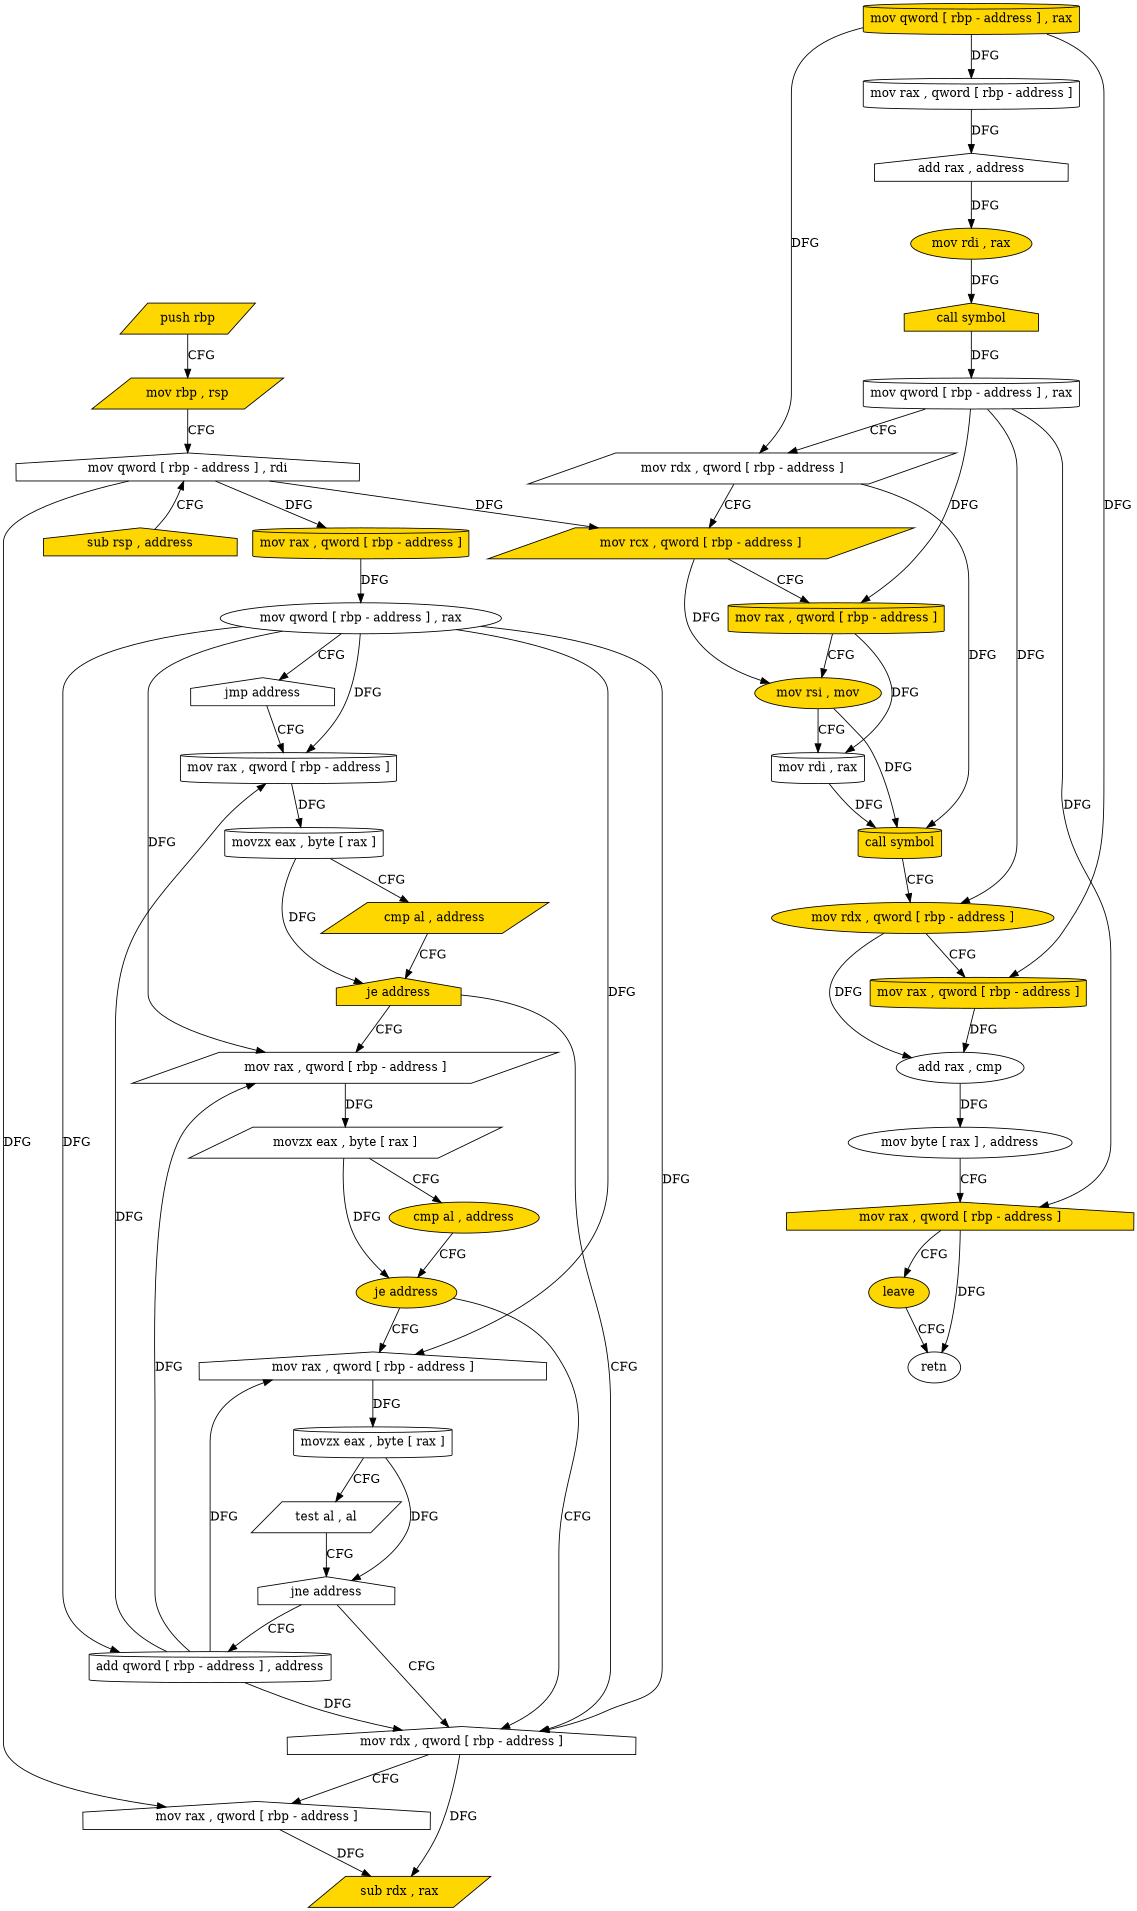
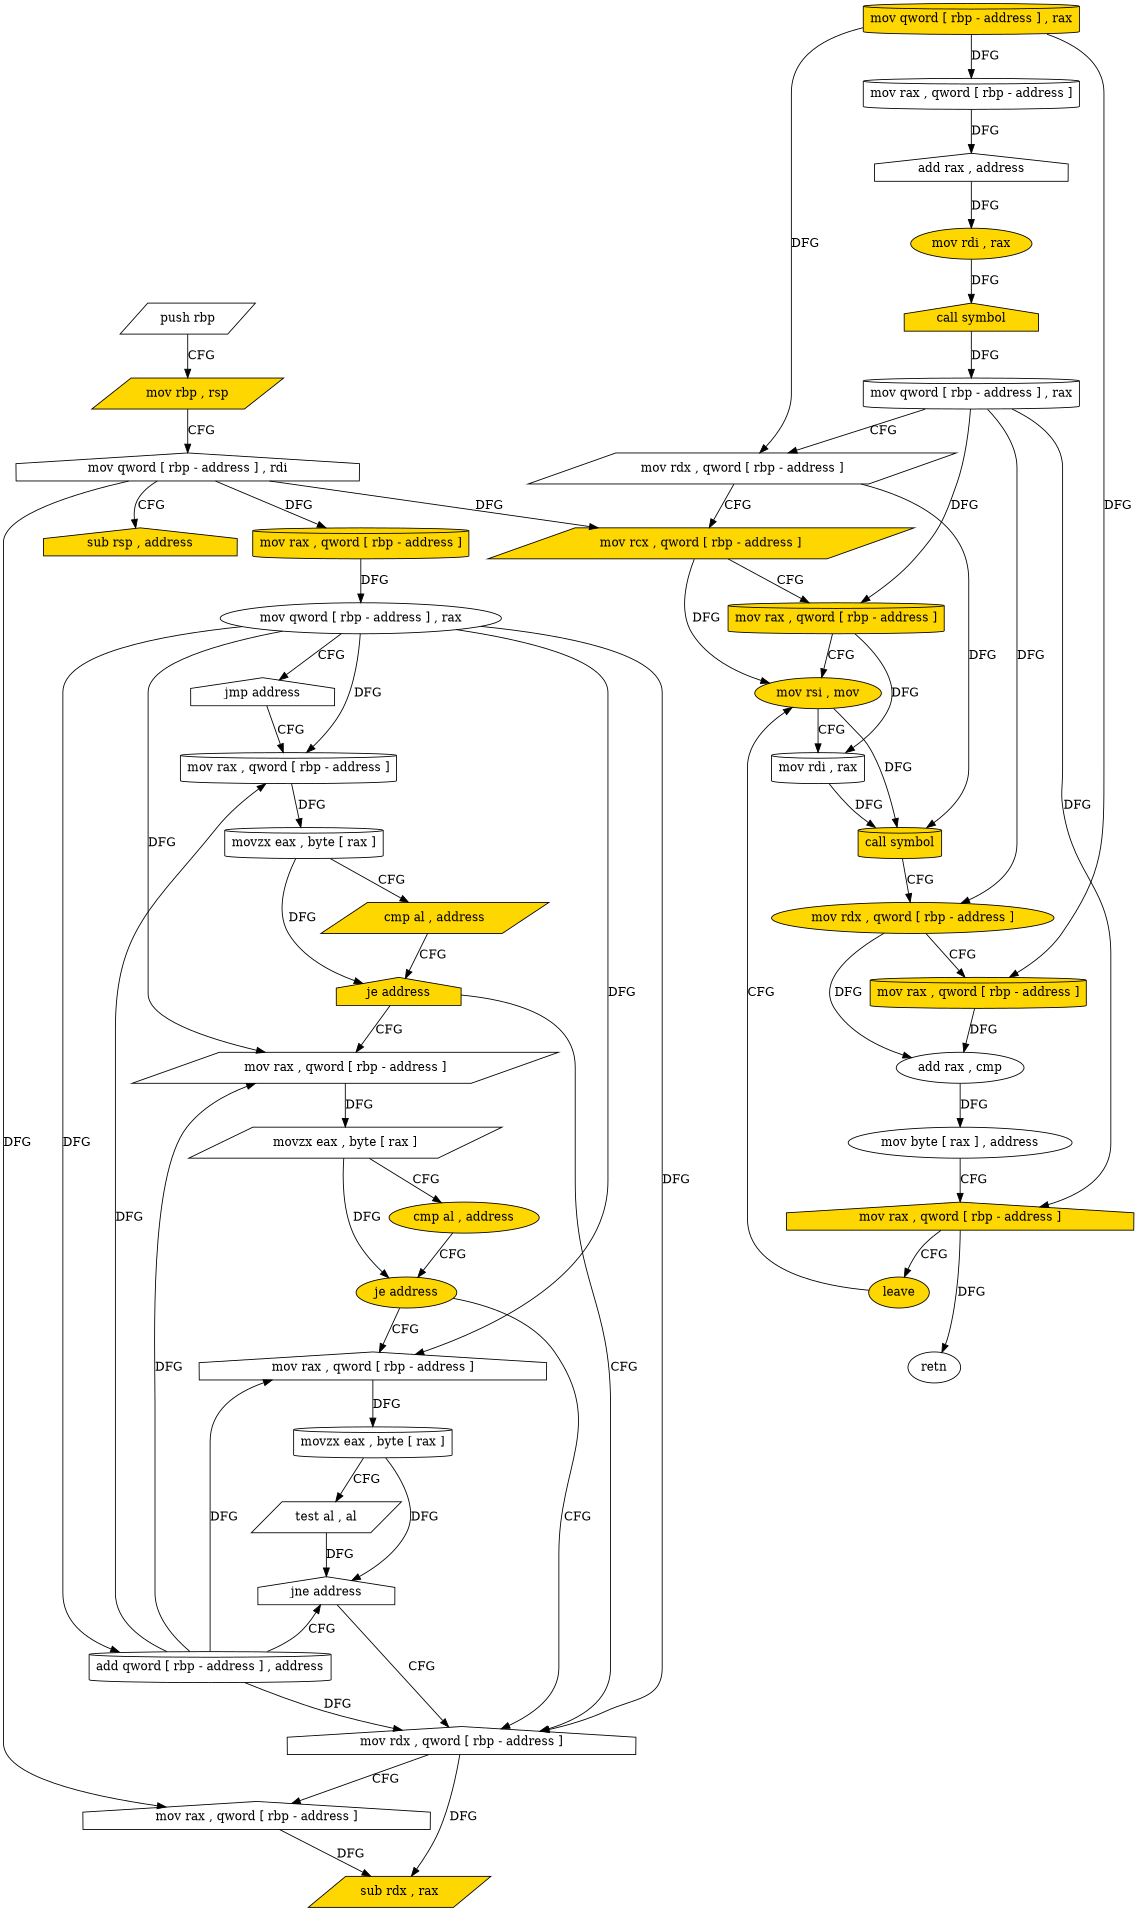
(188, 319) -> (188, 319)
(170, 511) -> (140, 497)
(915, 1326) -> (747, 1035)
(340, 1555) -> (340, 1555)
(267, 1624) -> (295, 1636)
